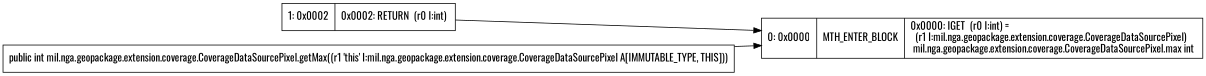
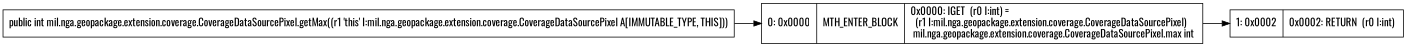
(605, 25) -> (1212, 23)
